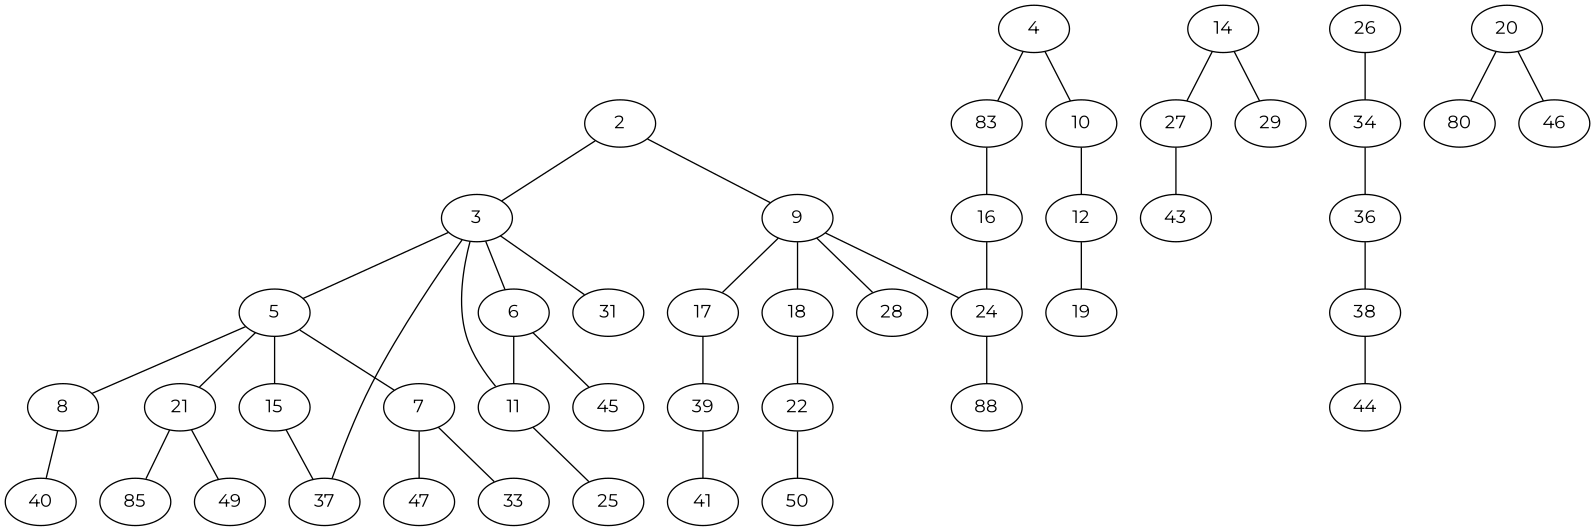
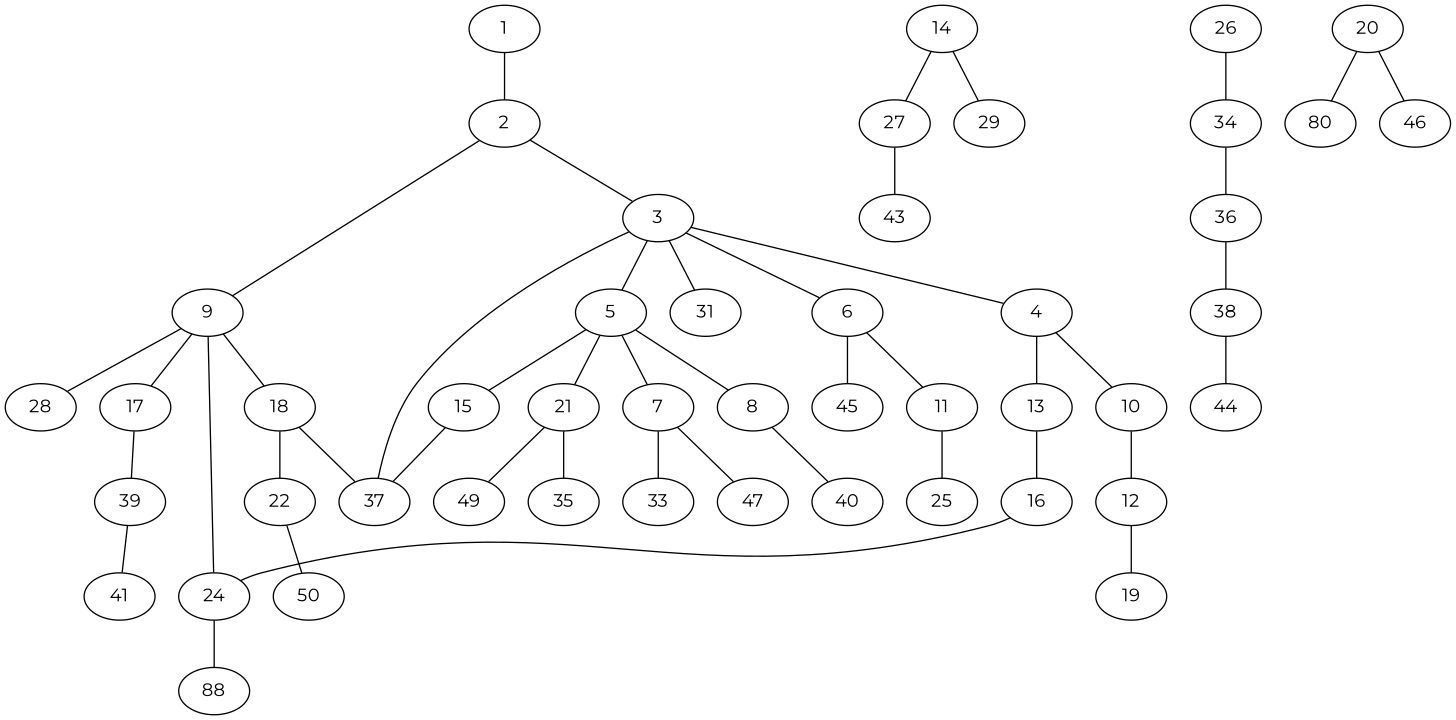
none -> (505, 29)
(987, 124) -> (1037, 407)
(463, 318) -> (847, 265)
none -> (327, 454)
(135, 502) -> (564, 502)
